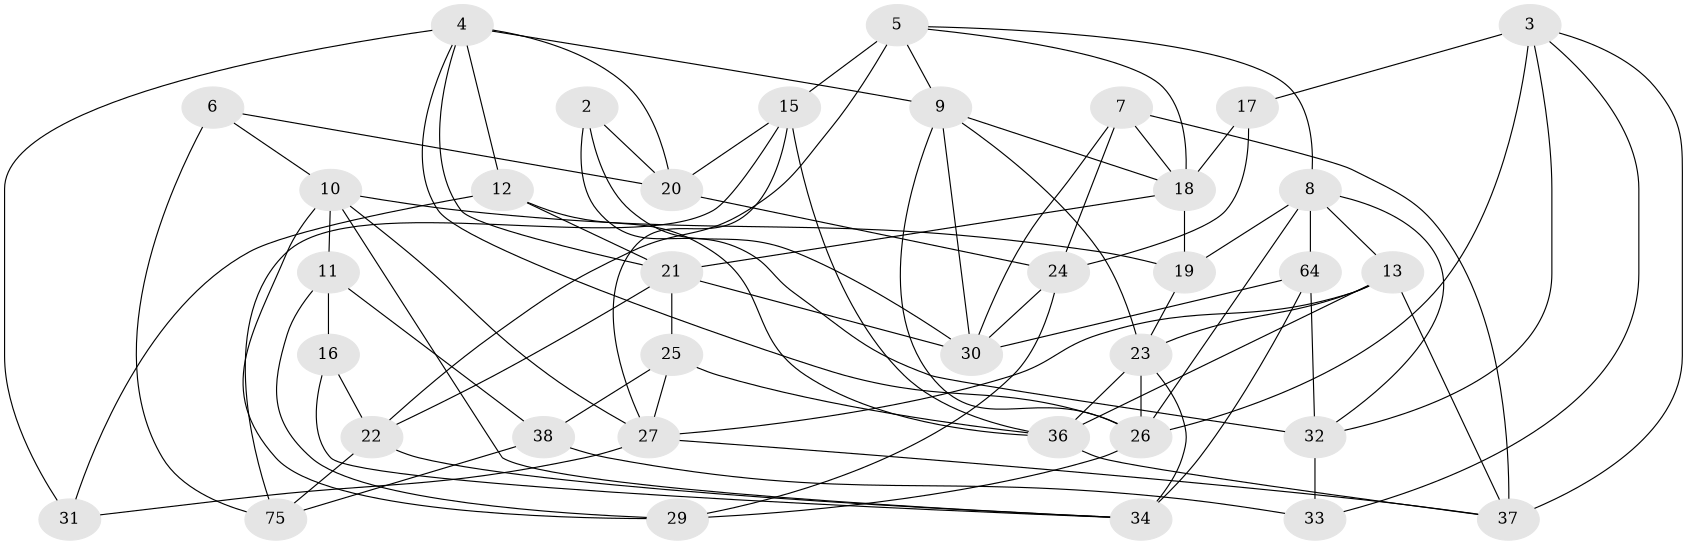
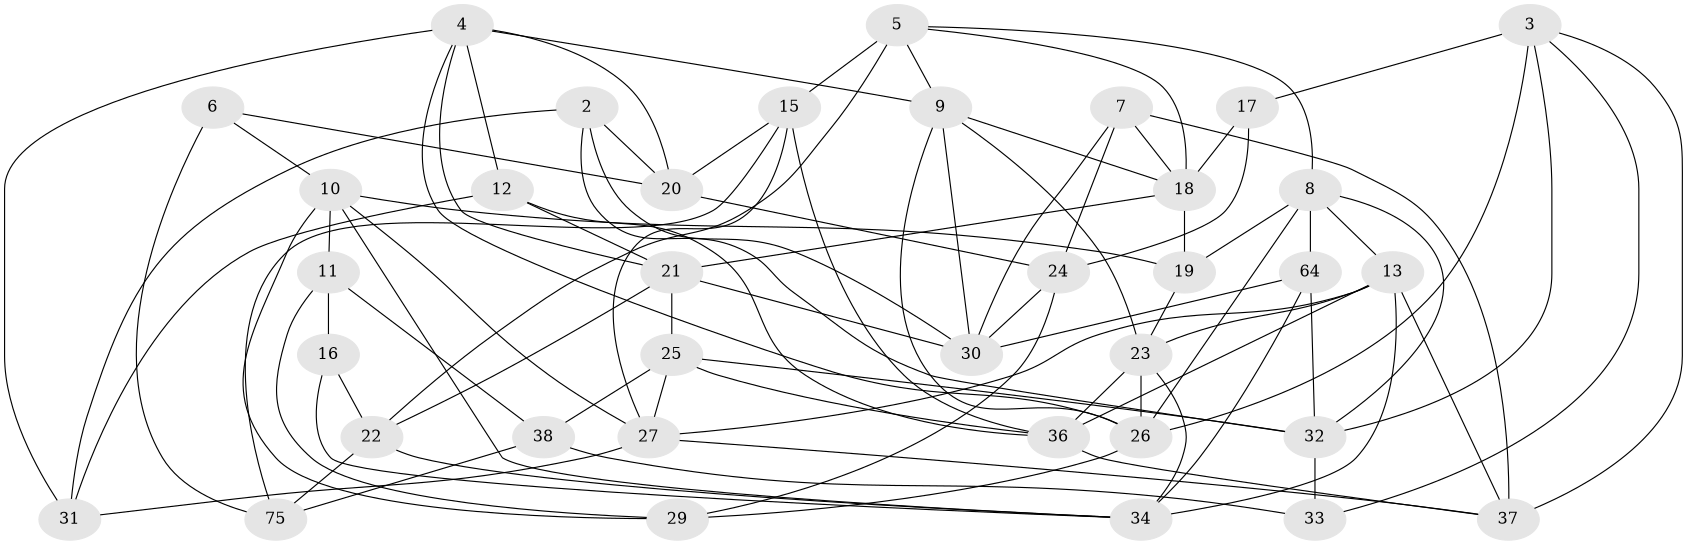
none -> (228, 204)
none -> (994, 393)
none -> (1348, 464)
